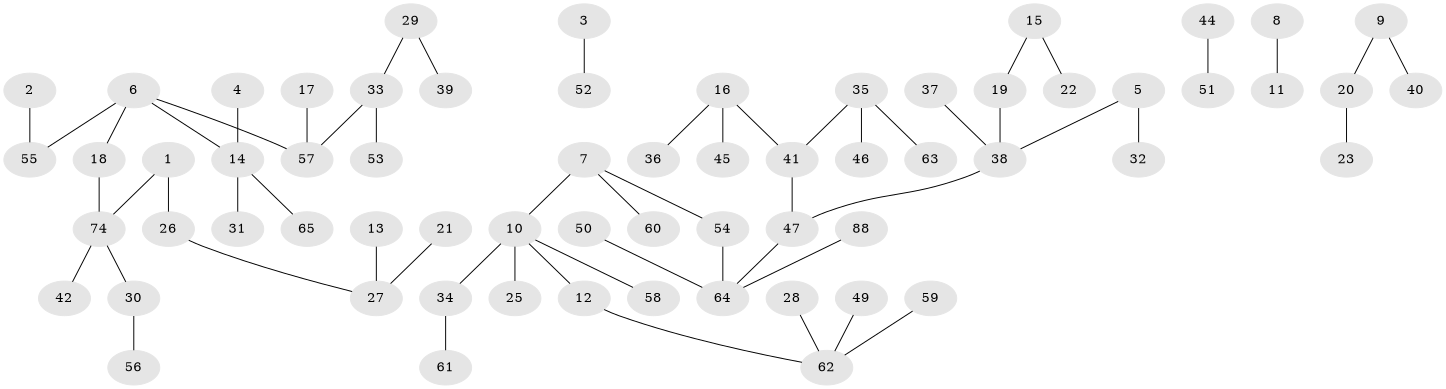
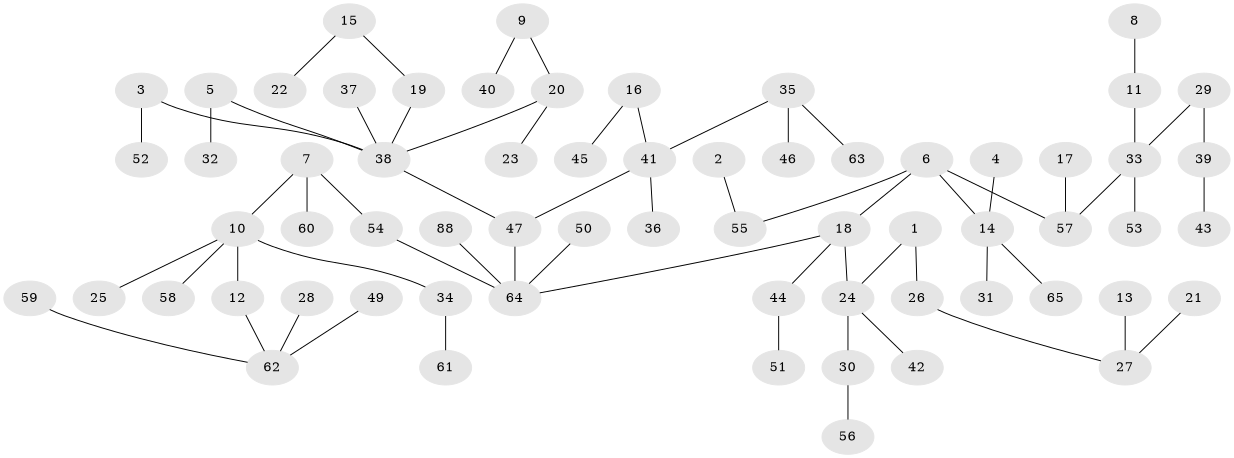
(688, 125) -> (652, 195)
none -> (1135, 125)
none -> (262, 127)
none -> (472, 128)
(99, 229) -> (848, 298)
none -> (1204, 229)
none -> (811, 264)
none -> (680, 266)
